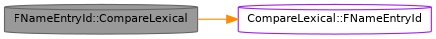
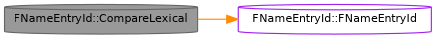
(335, 19) -> (335, 19)
